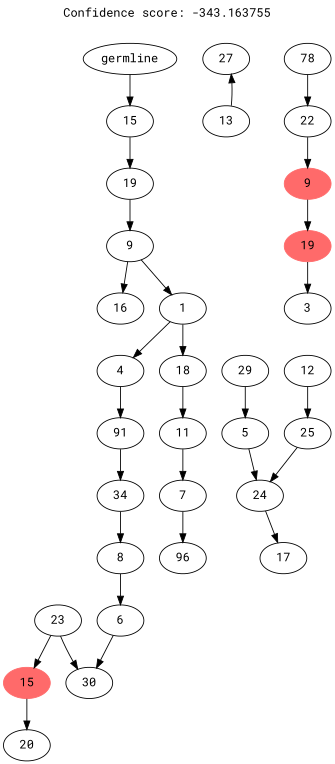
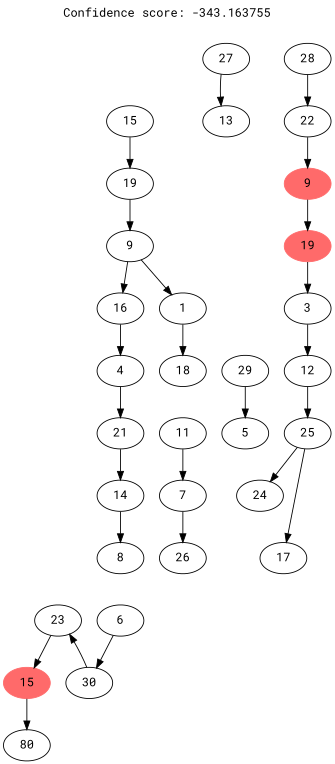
(130, 59) -> none
(308, 59) -> (308, 59)
(232, 94) -> (220, 86)
none -> (308, 335)
(155, 337) -> (120, 335)
(183, 398) -> none
(120, 433) -> (120, 433)
(252, 460) -> none
(120, 496) -> (120, 496)
(270, 523) -> (296, 491)
(183, 558) -> (183, 558)
(120, 585) -> none
(66, 649) -> (81, 654)
(27, 745) -> (27, 745)
